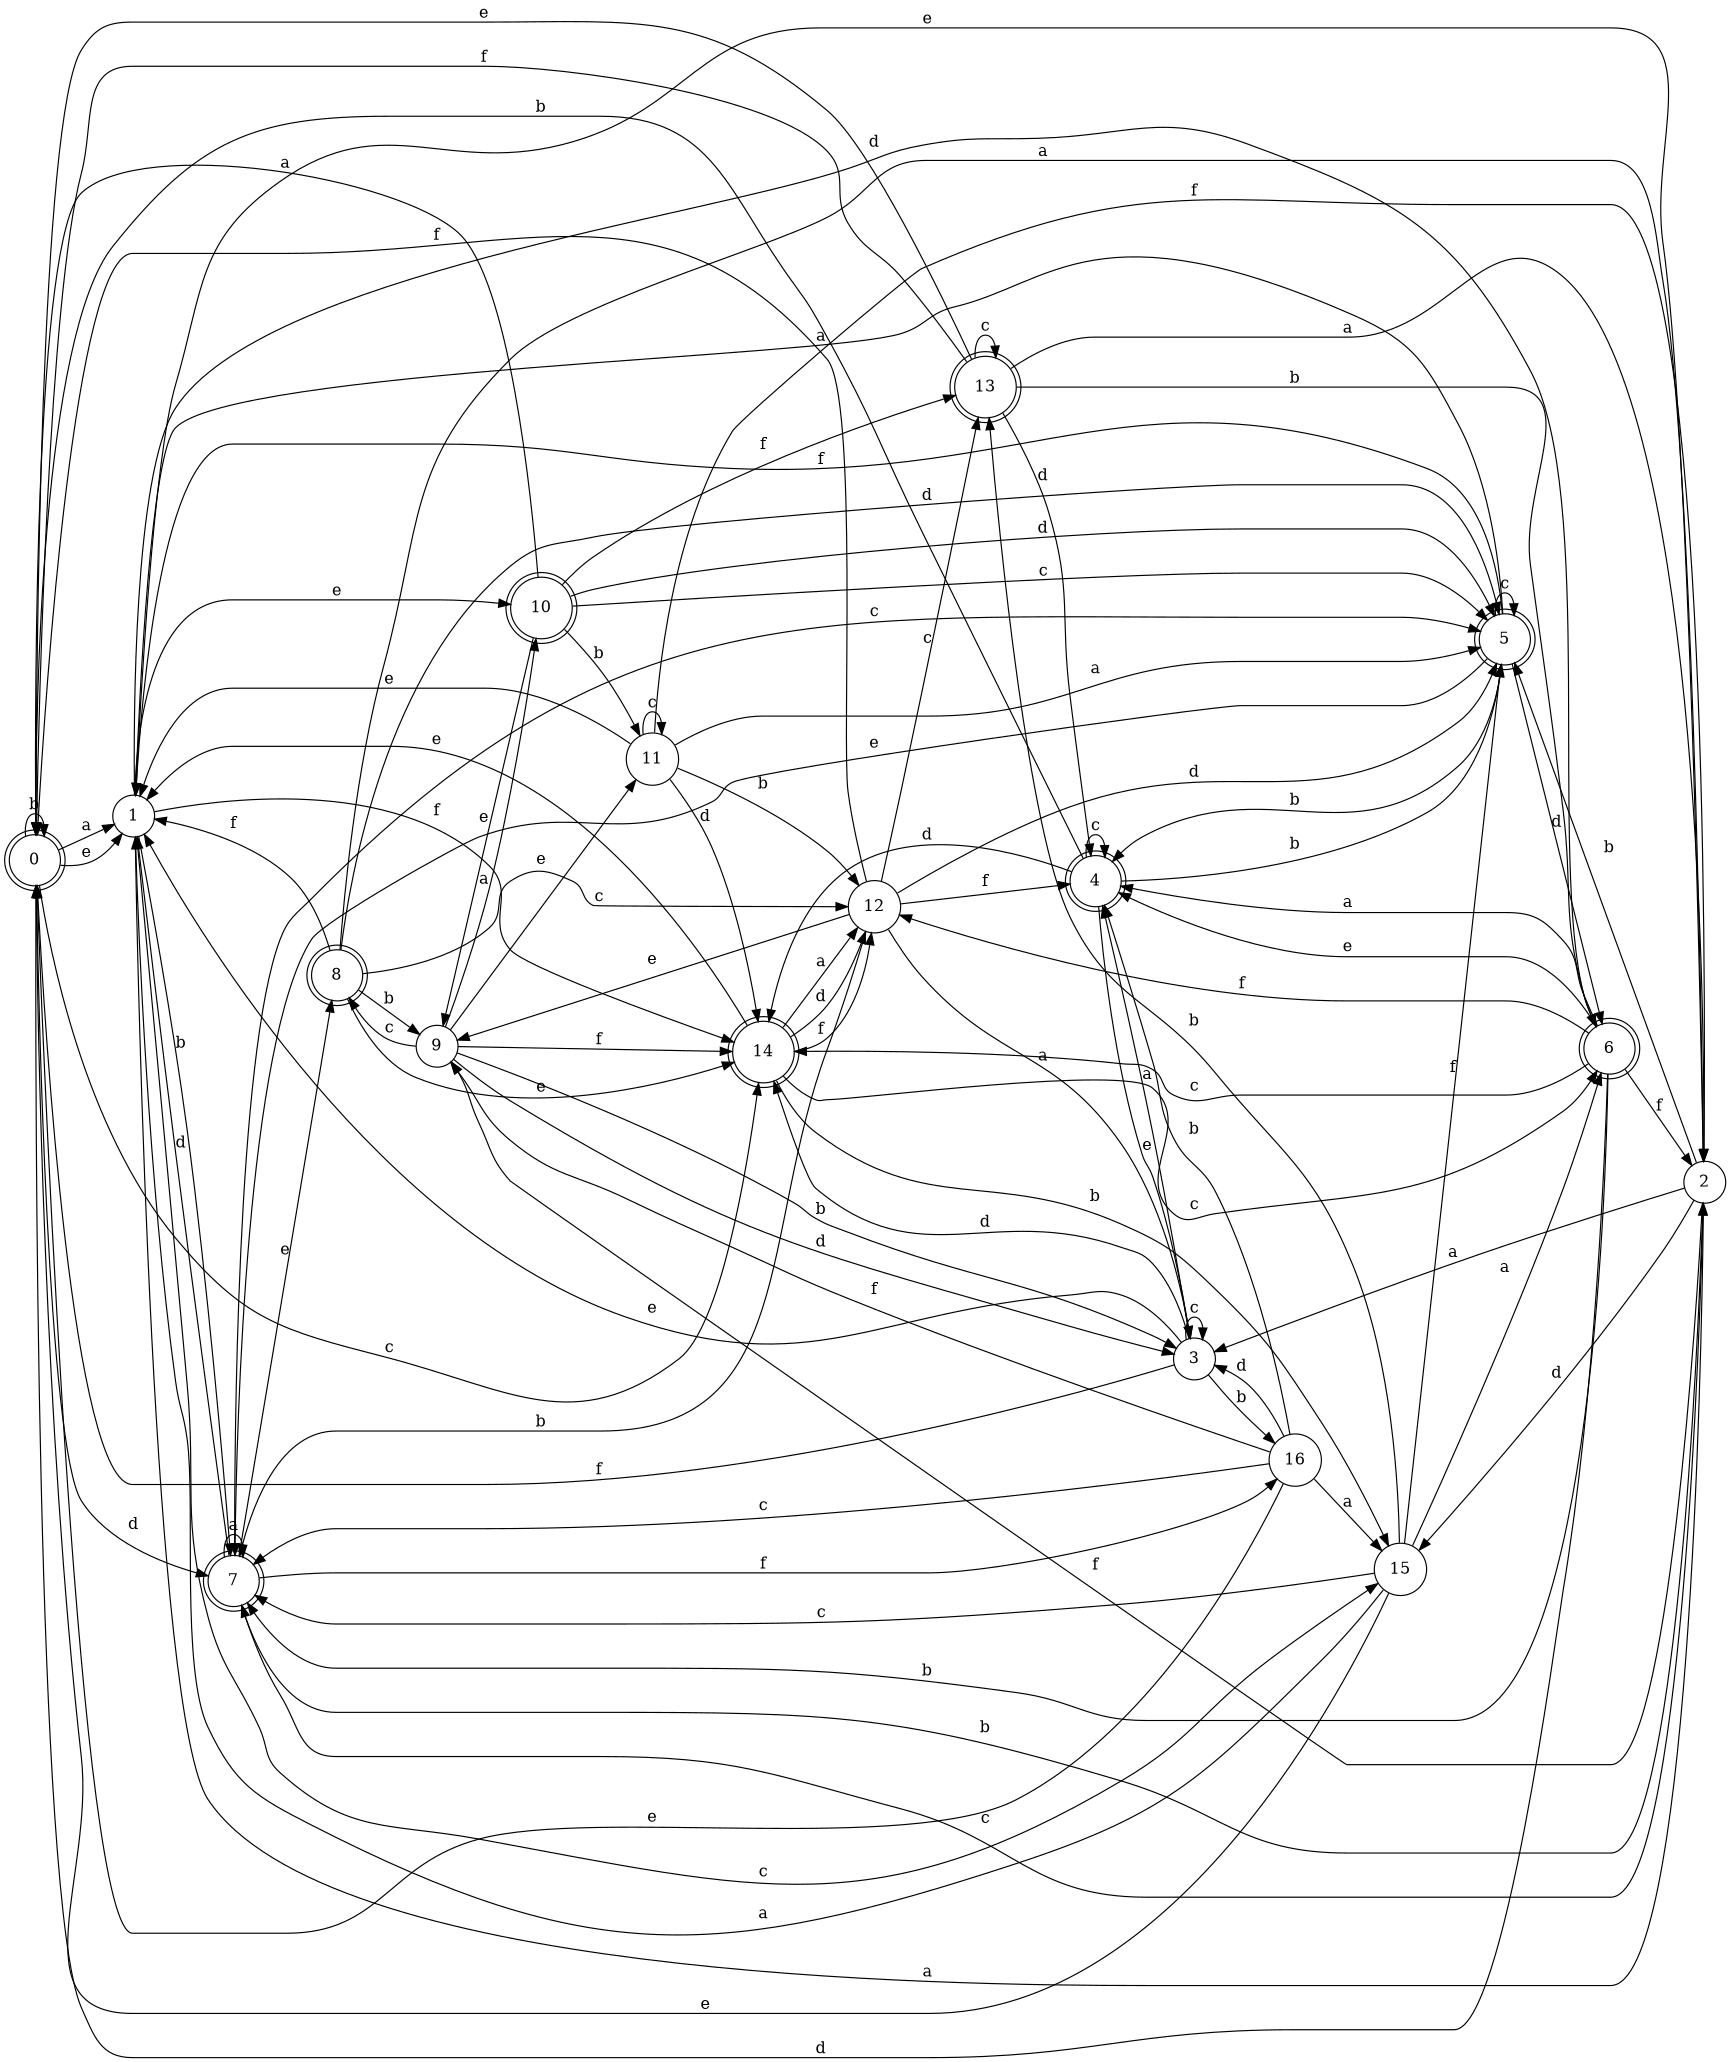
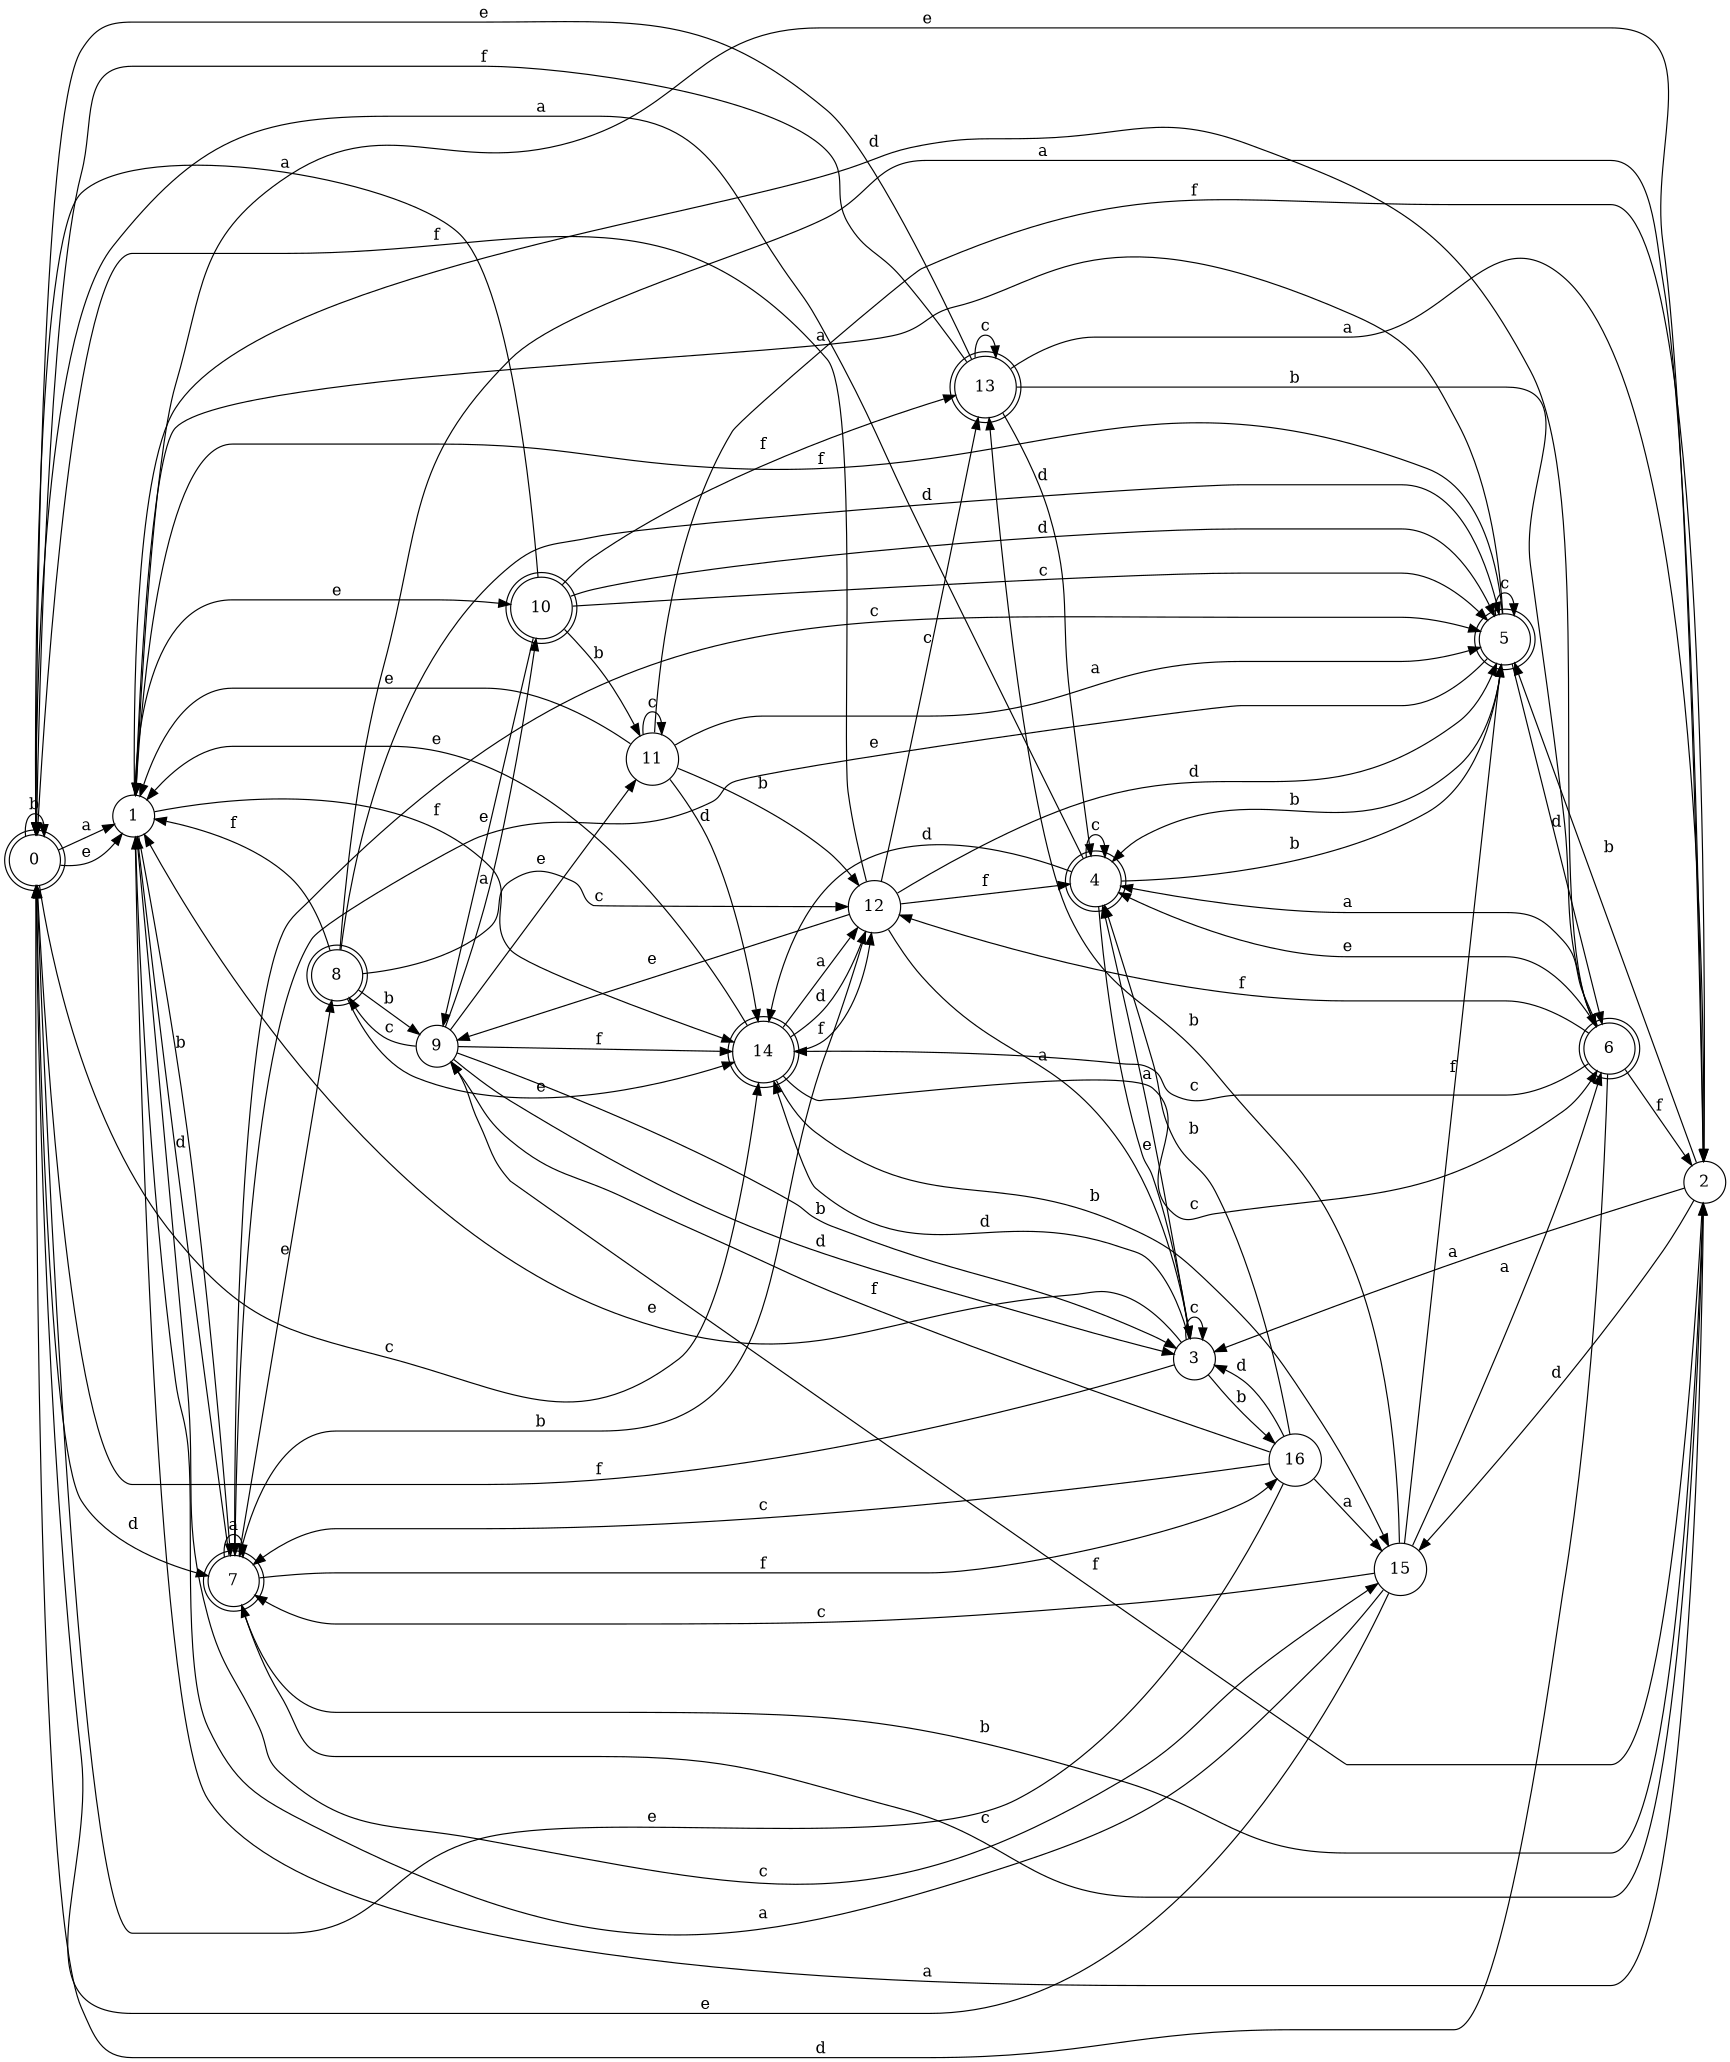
(541, 108) -> (541, 108)
(1187, 1721) -> none
